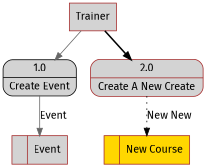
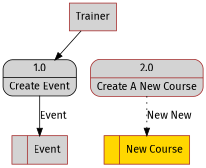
(115, 42) -> none
(71, 43) -> (71, 43)
(147, 87) -> (147, 87)
(40, 112) -> (40, 112)
